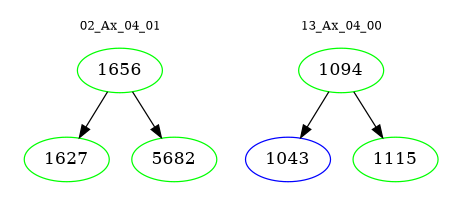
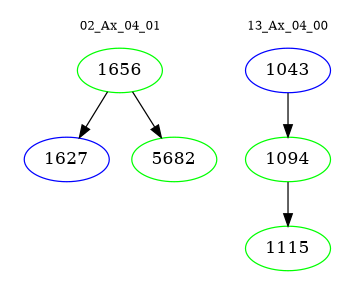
(318, 109) -> (288, 109)
(67, 159) -> (67, 159)
